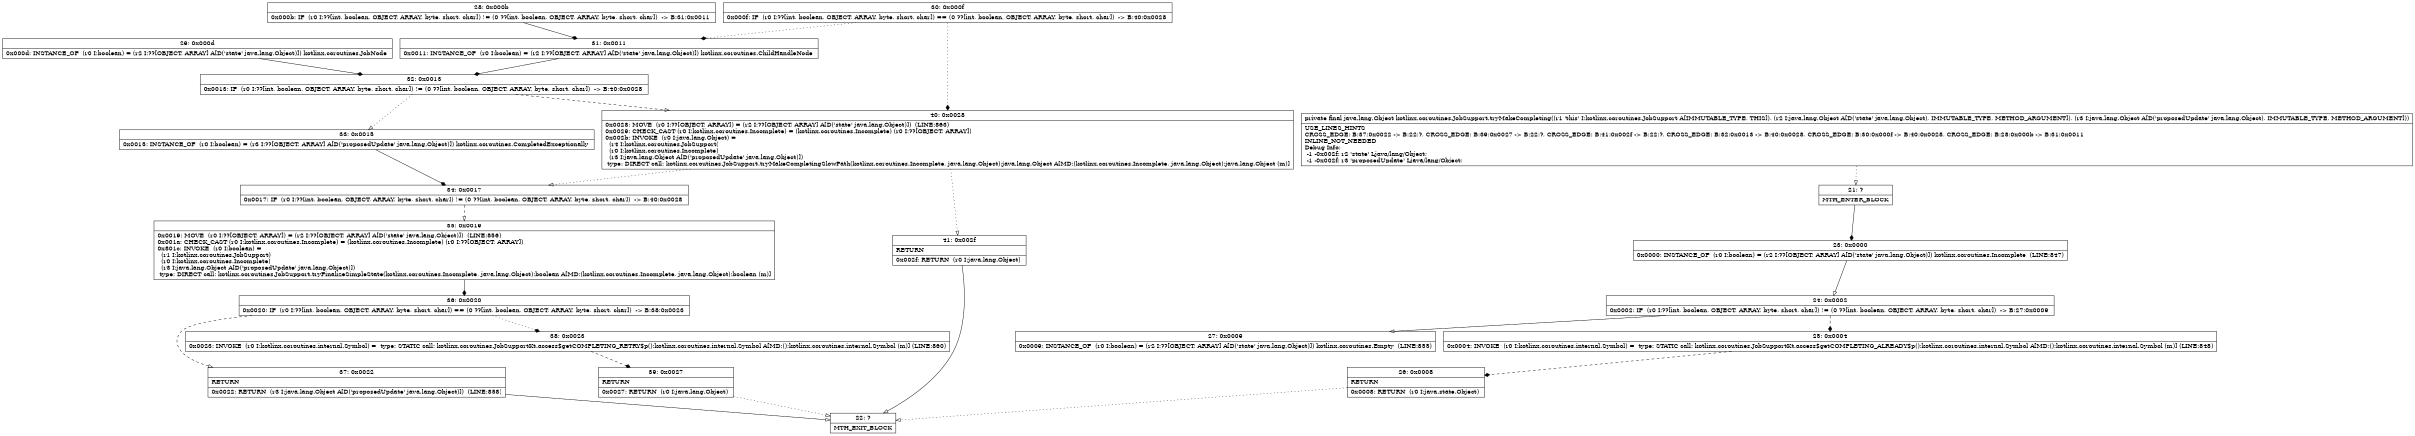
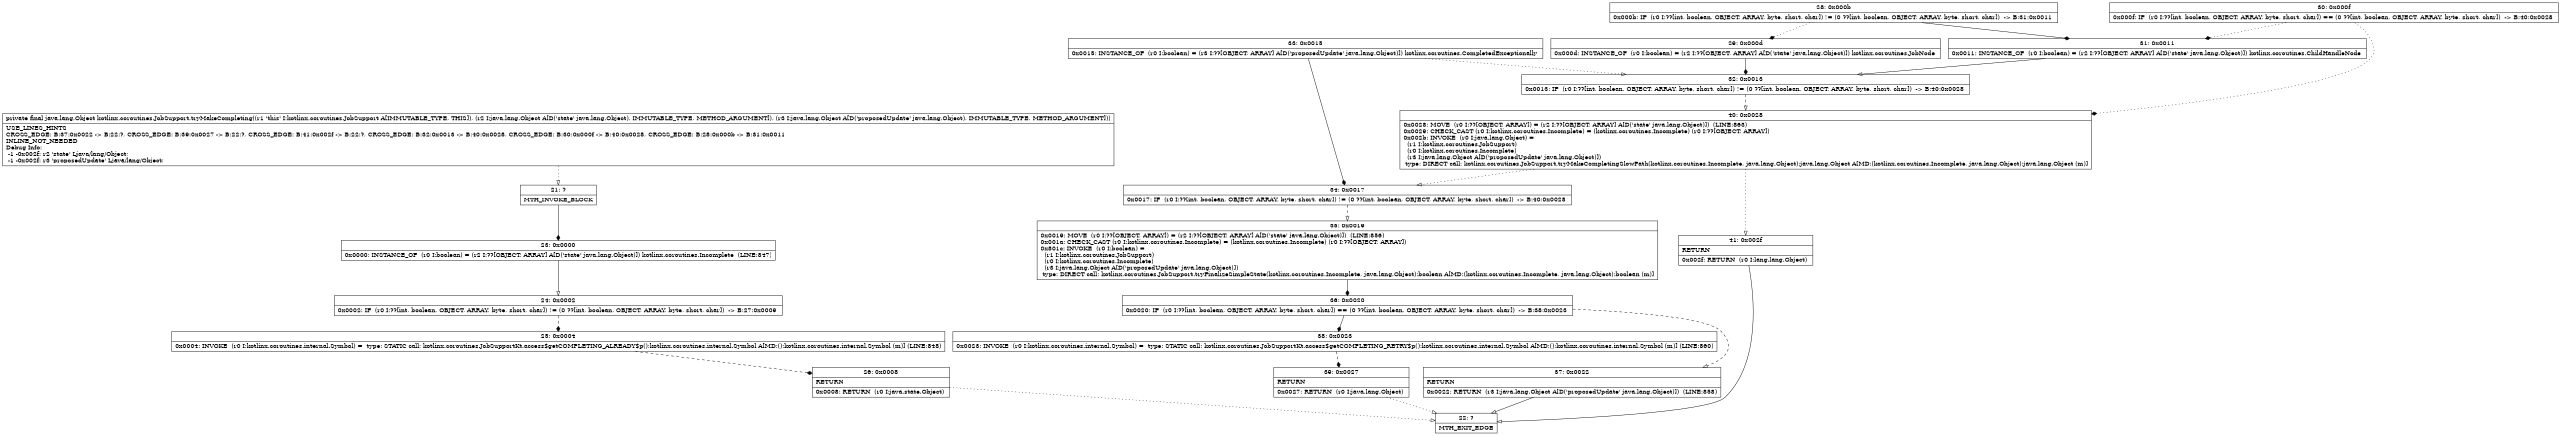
none -> (1792, 30)
(519, 66) -> (1954, 66)
(392, 111) -> (1523, 66)
(662, 144) -> (1460, 144)
(1856, 200) -> (558, 200)
(959, 260) -> (1746, 260)
(513, 323) -> (1342, 321)
(1225, 341) -> none
(863, 428) -> (1466, 428)
